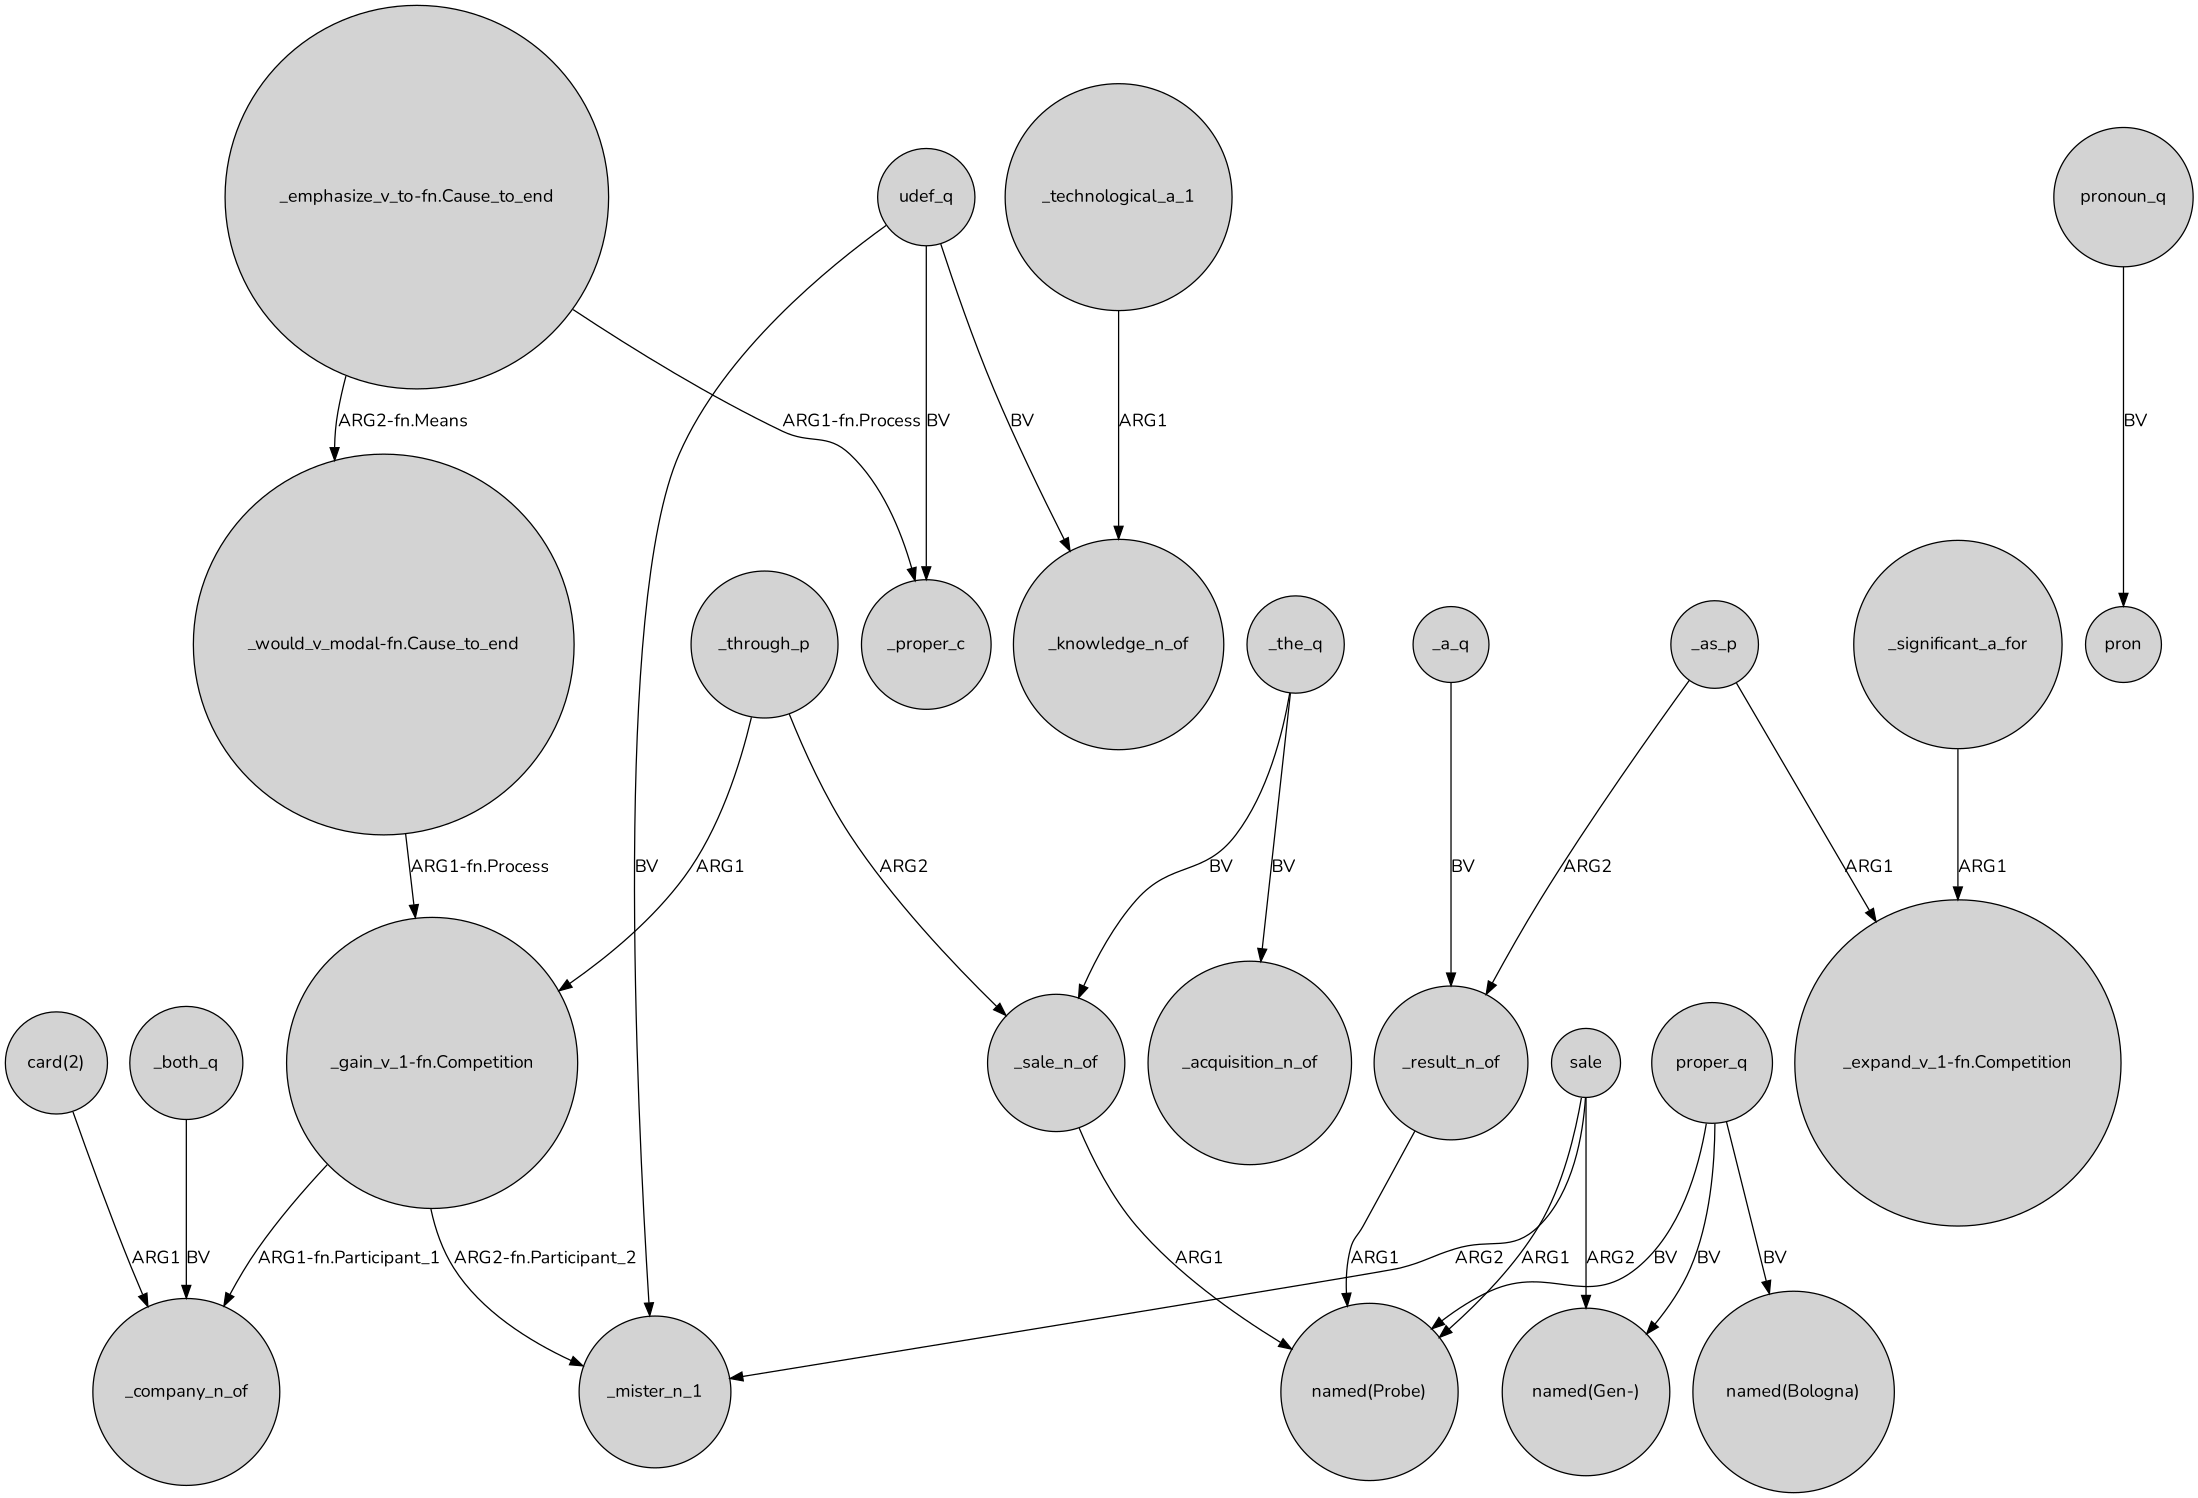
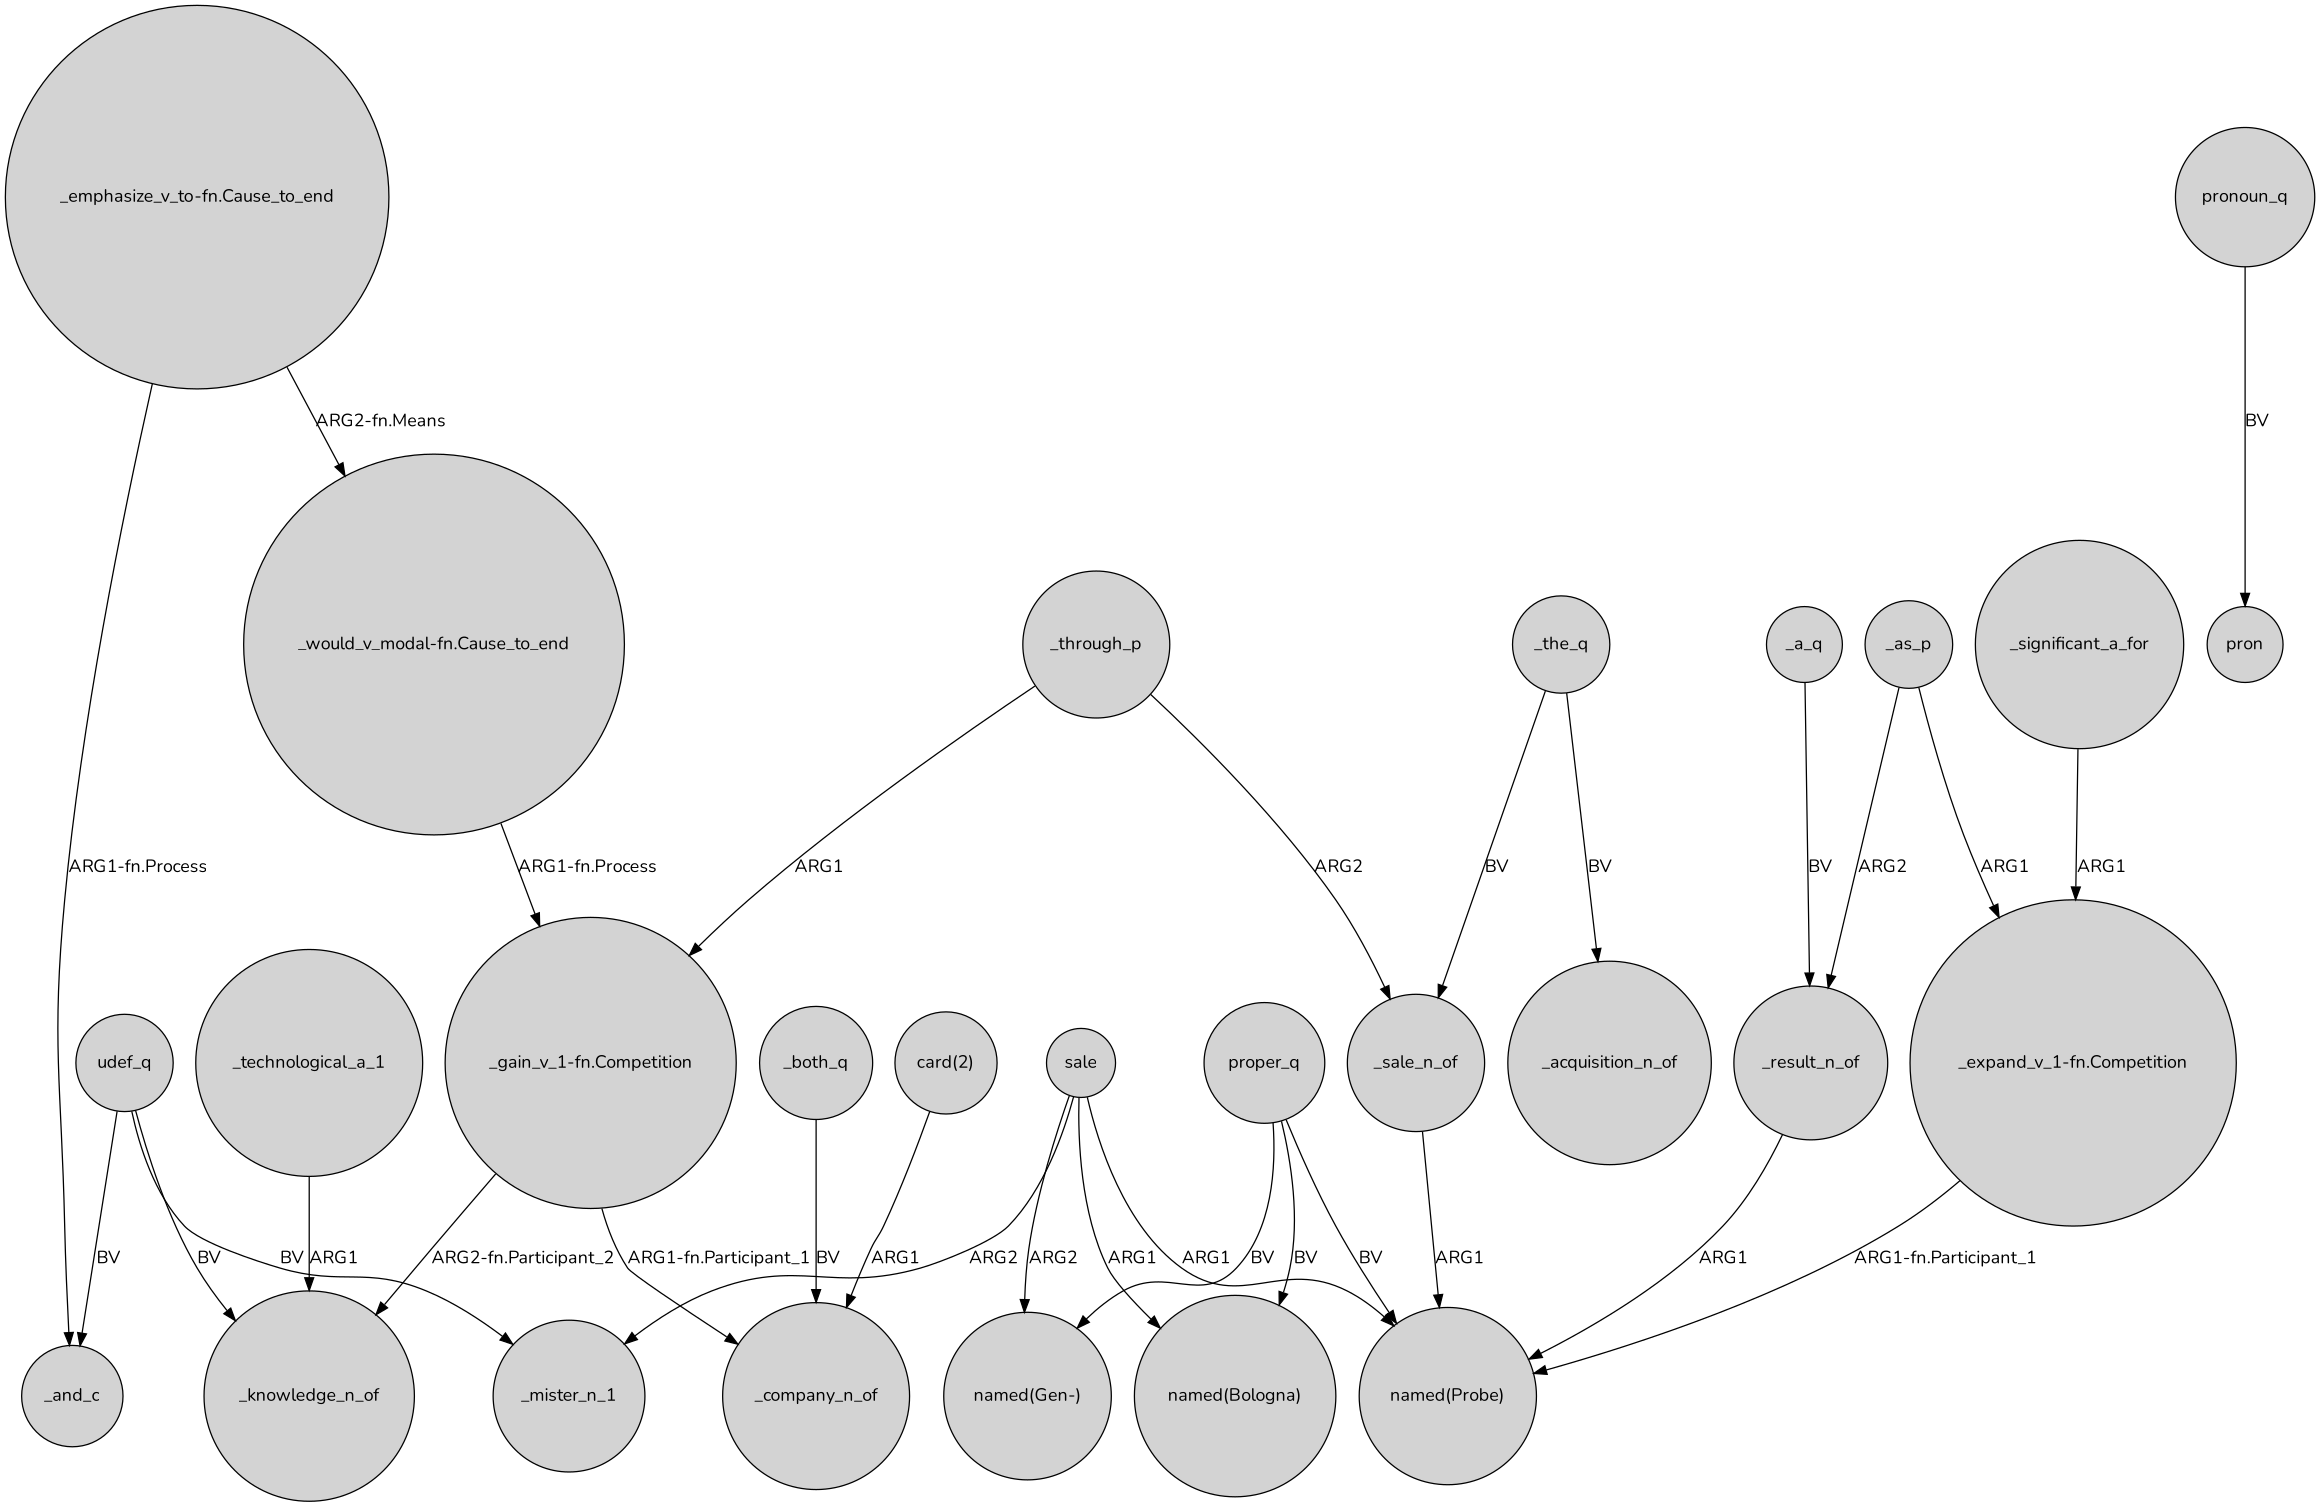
(926, 645) -> (72, 1396)
none -> (1090, 1218)
none -> (1763, 1295)
(482, 1302) -> (440, 1239)
